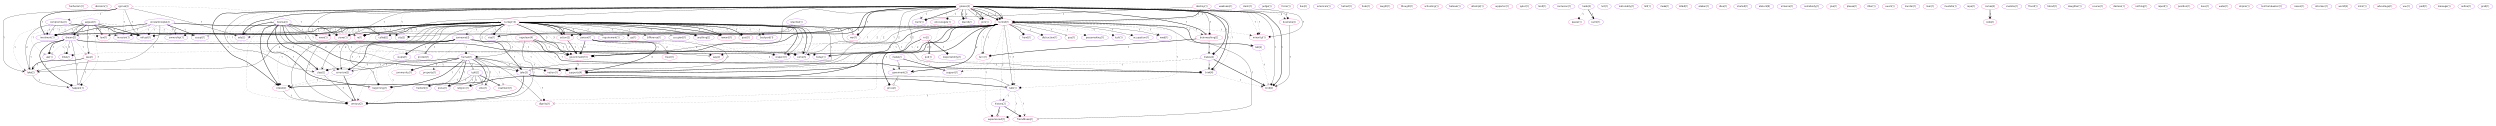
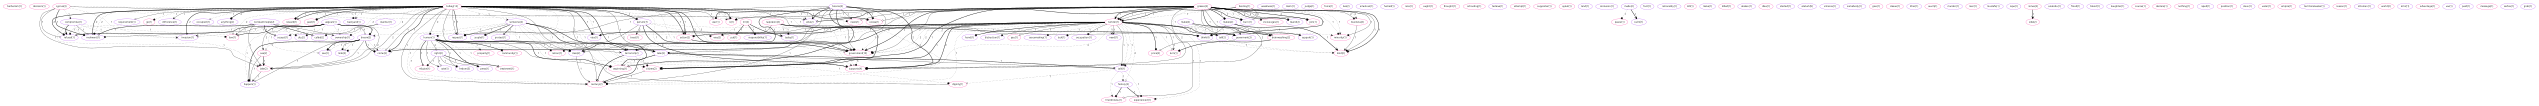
(445, 38) -> (584, 12)
(1209, 46) -> (1253, 29)
